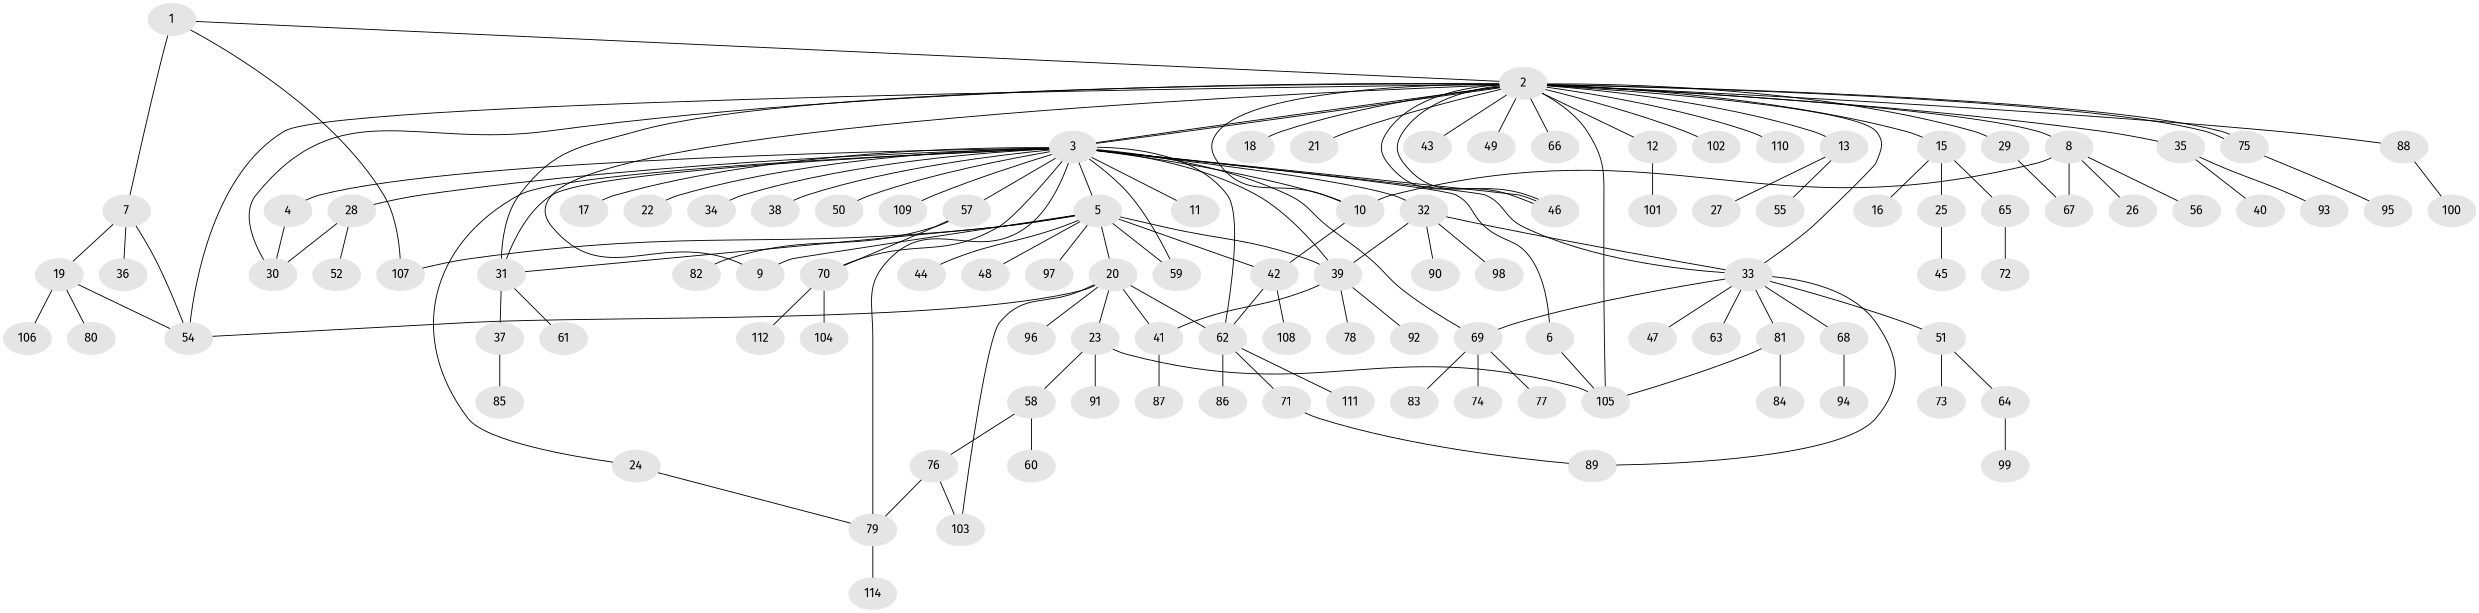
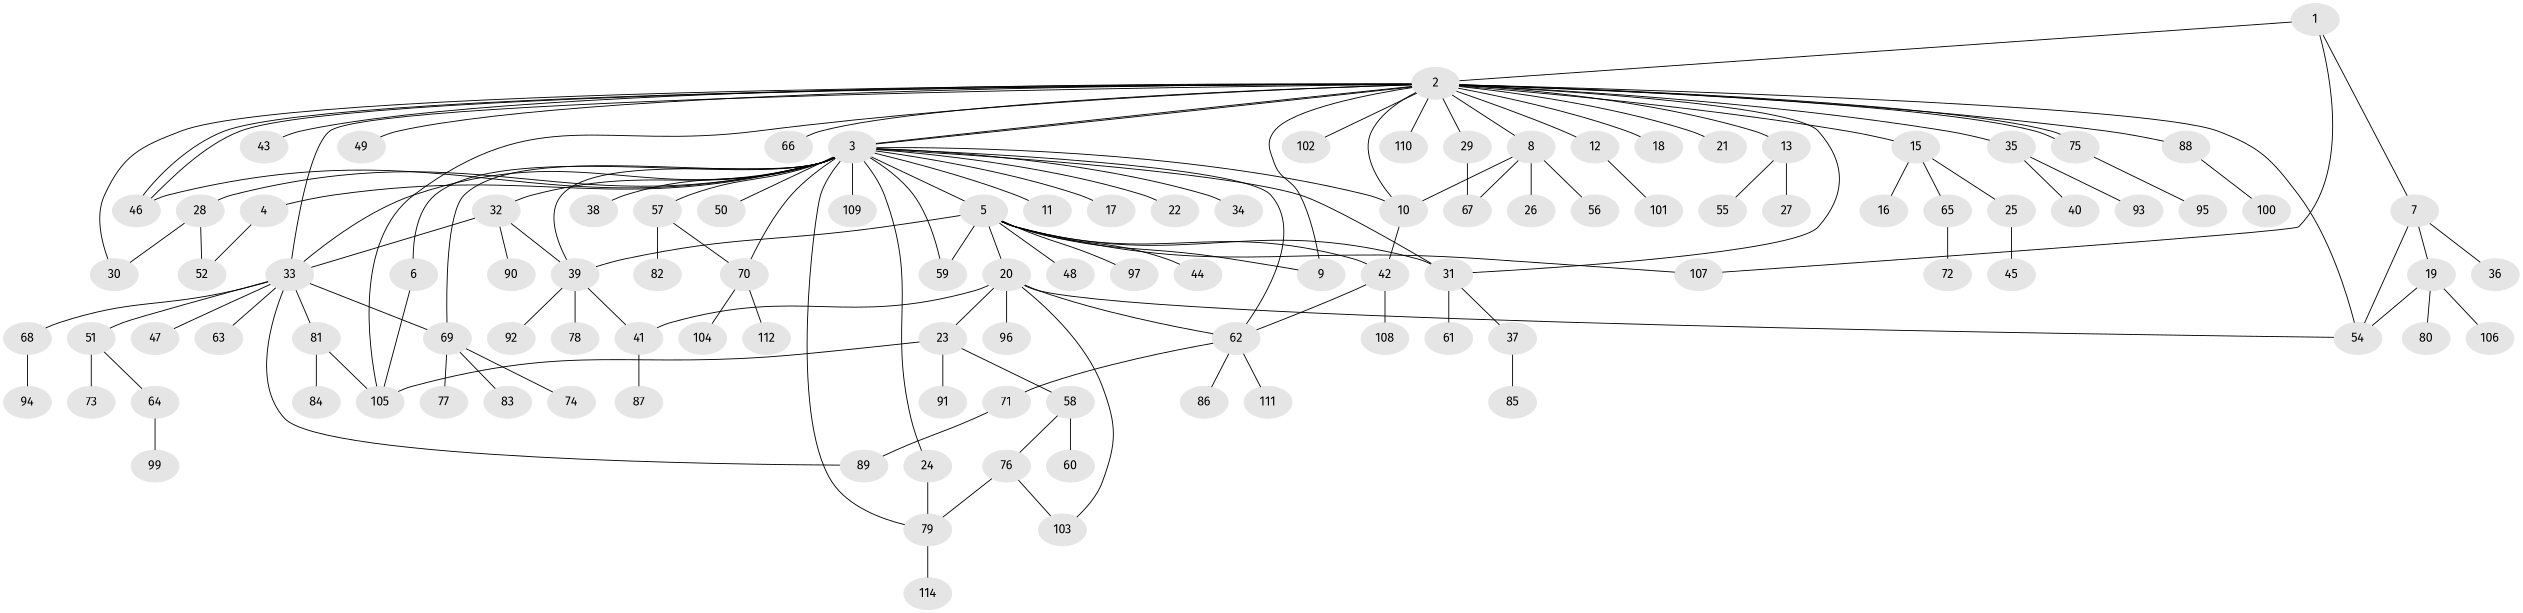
(280, 243) -> (233, 243)
(1499, 275) -> none
